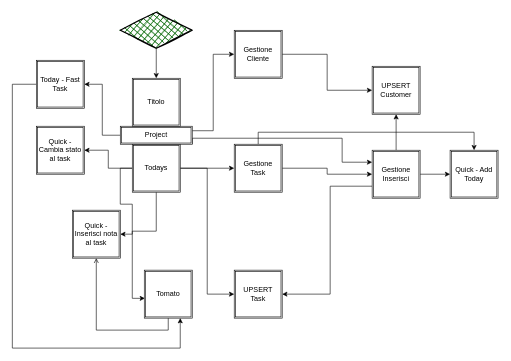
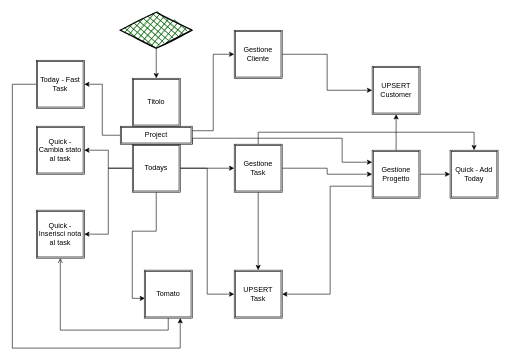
(396, 174) -> (396, 174)
(96, 234) -> (60, 234)
none -> (258, 264)
